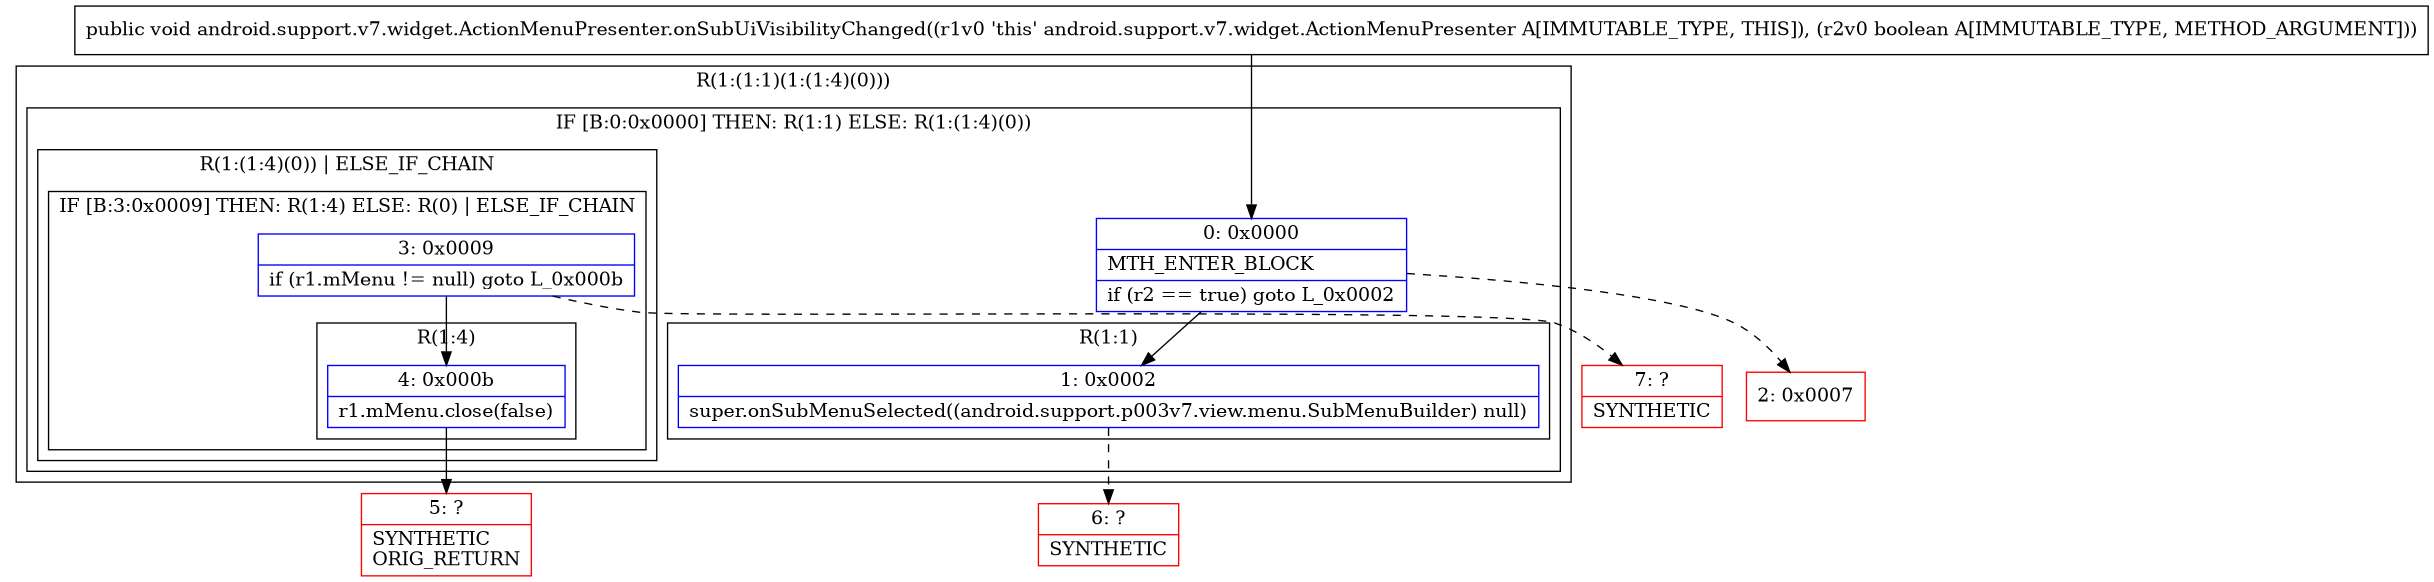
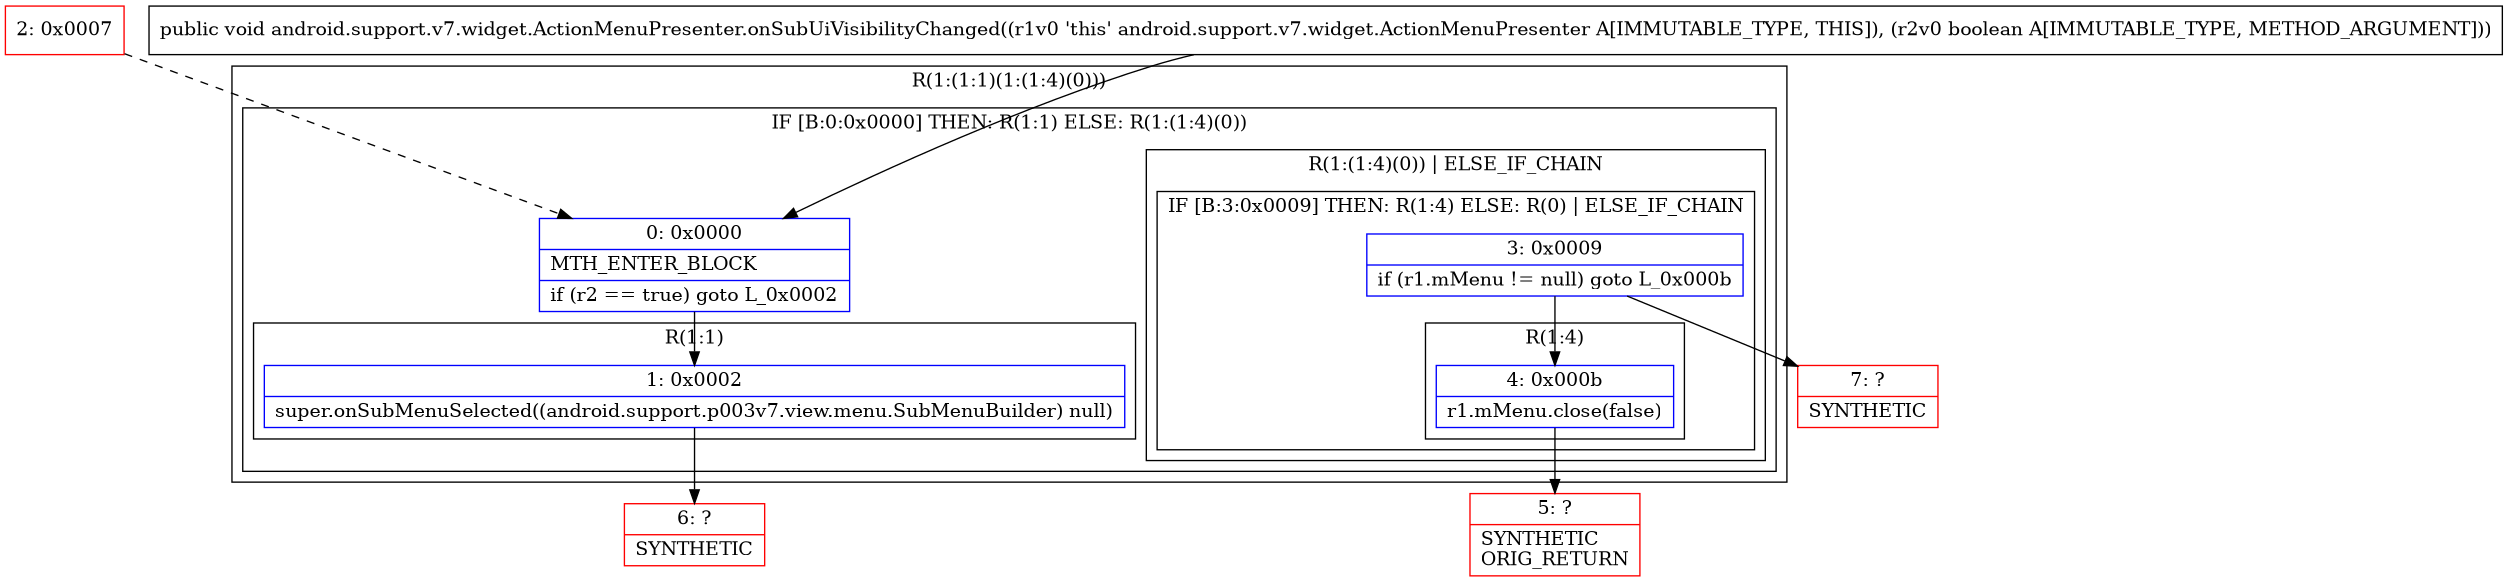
(1603, 292) -> (342, 134)
(1086, 314) -> (1706, 329)
(1109, 459) -> (695, 459)
